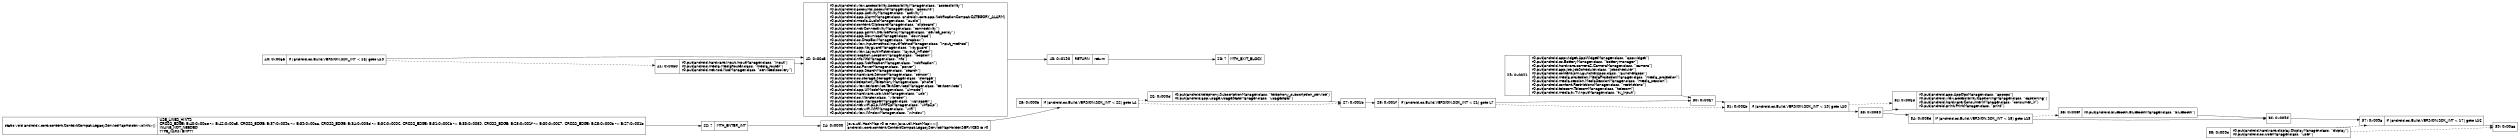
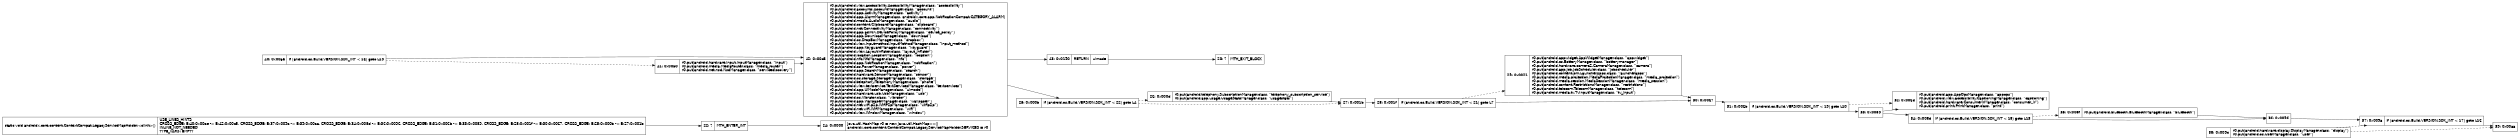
(1100, 59) -> (1099, 59)
(1609, 107) -> (1482, 95)
(1022, 116) -> (1032, 91)
